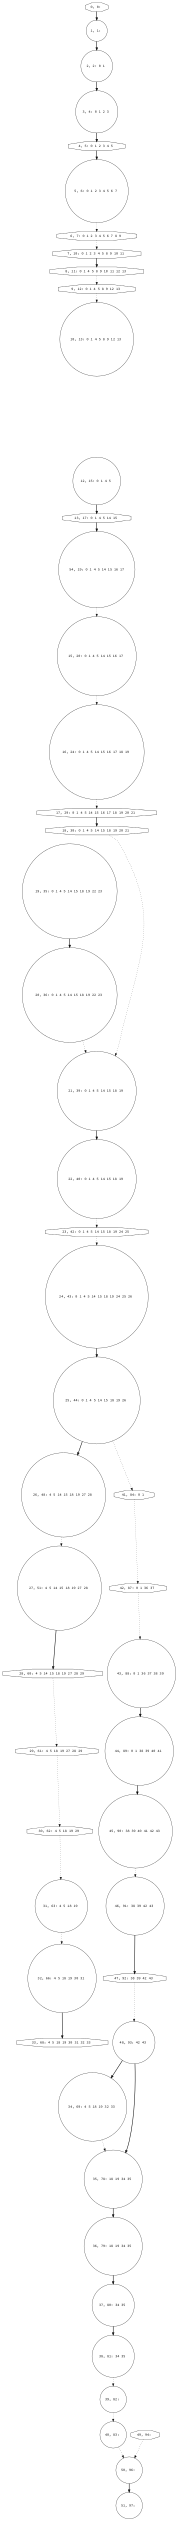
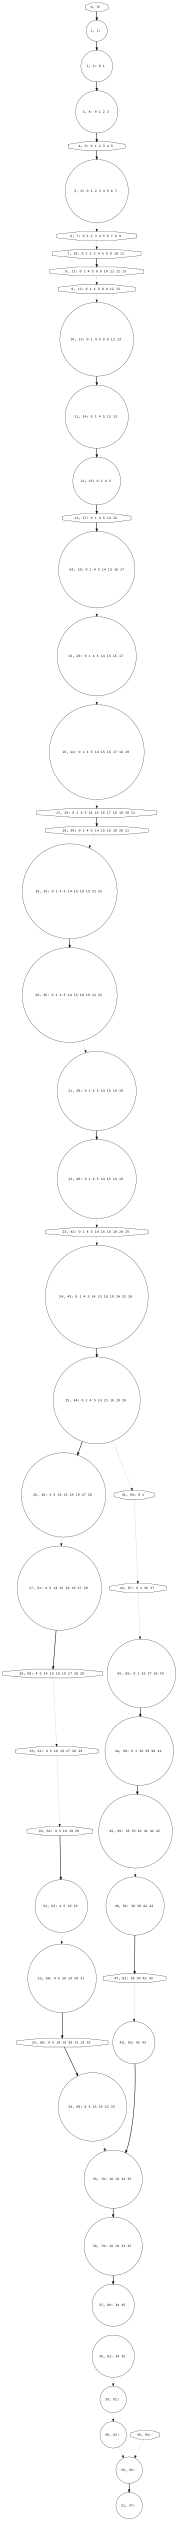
none -> (97, 417)
(143, 941) -> (92, 840)
(60, 1856) -> (60, 1856)
(117, 2068) -> (71, 2060)
(113, 2329) -> none
